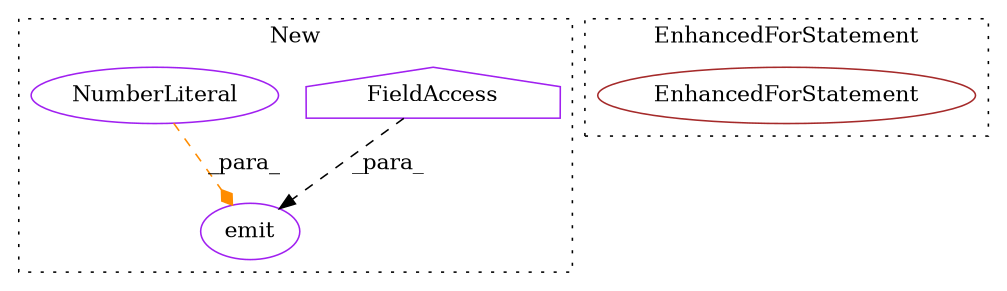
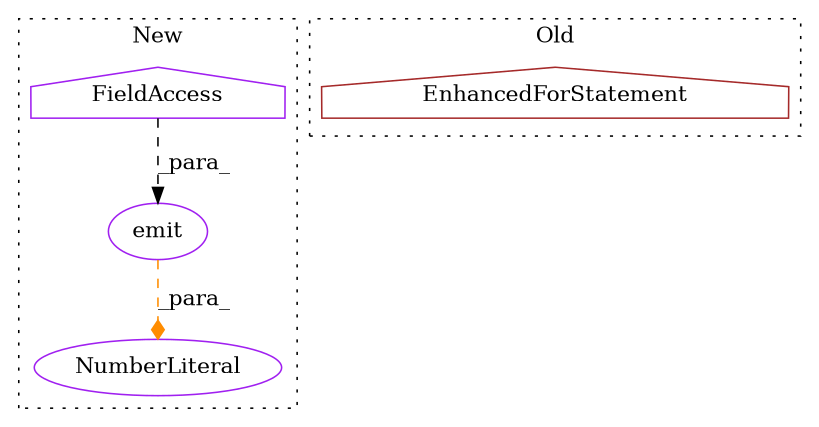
(787, 37) -> (555, 37)
(787, 95) -> (555, 95)
(197, 156) -> (158, 290)
